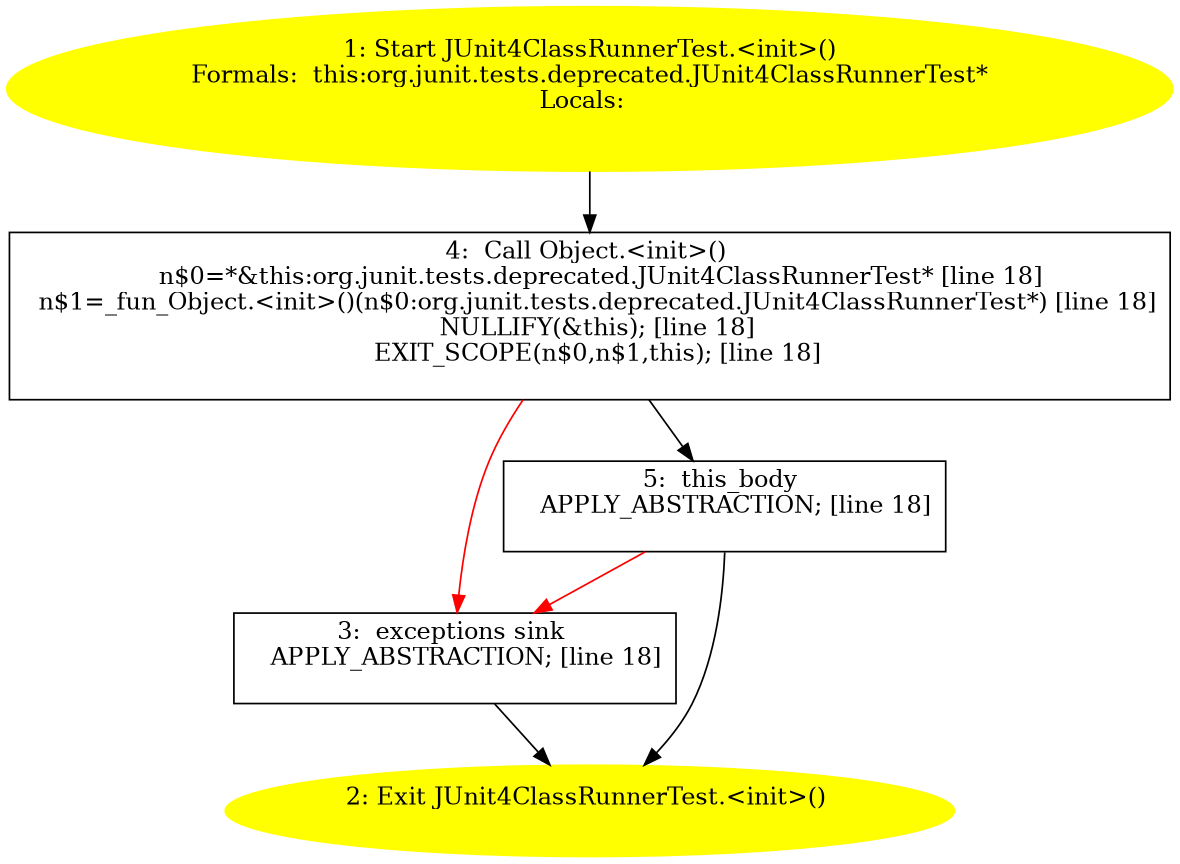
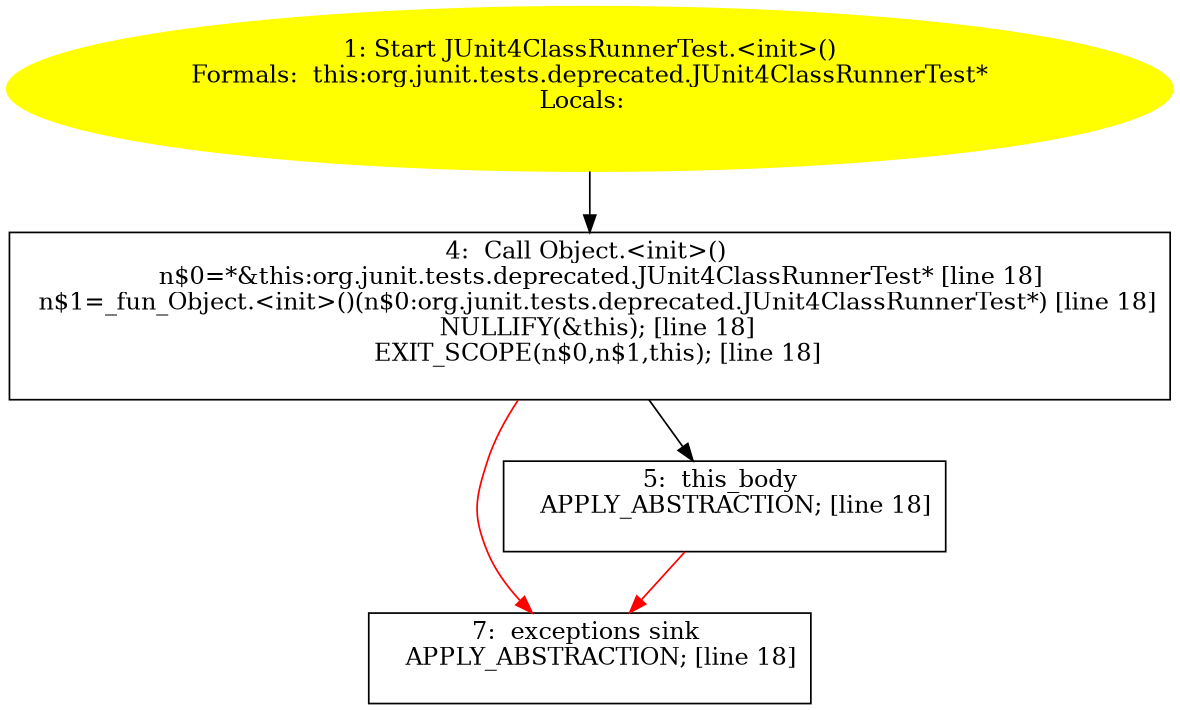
(455, 658) -> (590, 658)
(590, 811) -> none
